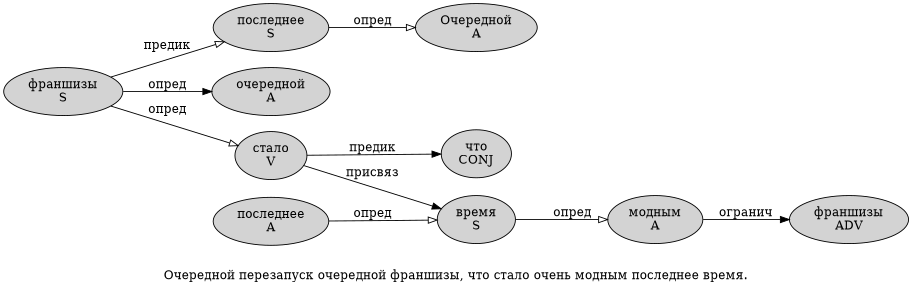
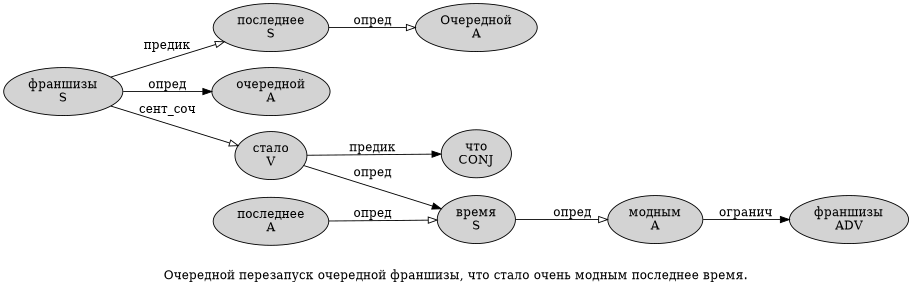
(167, 110) -> (167, 110)
(373, 173) -> (373, 173)
